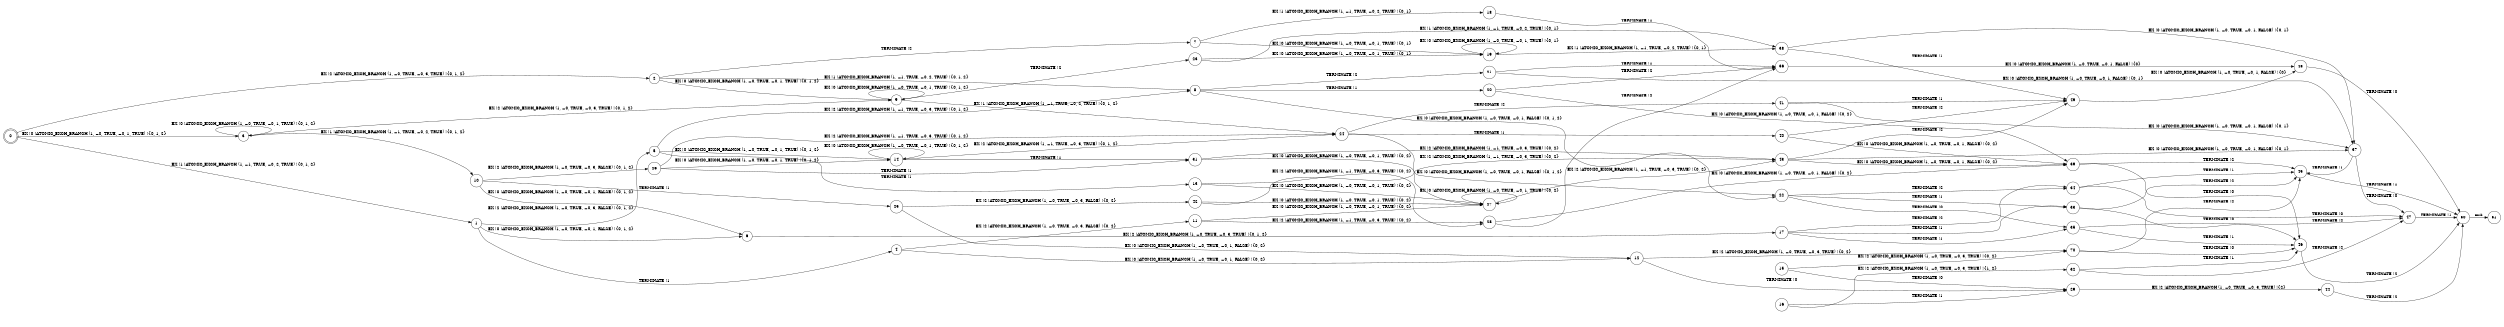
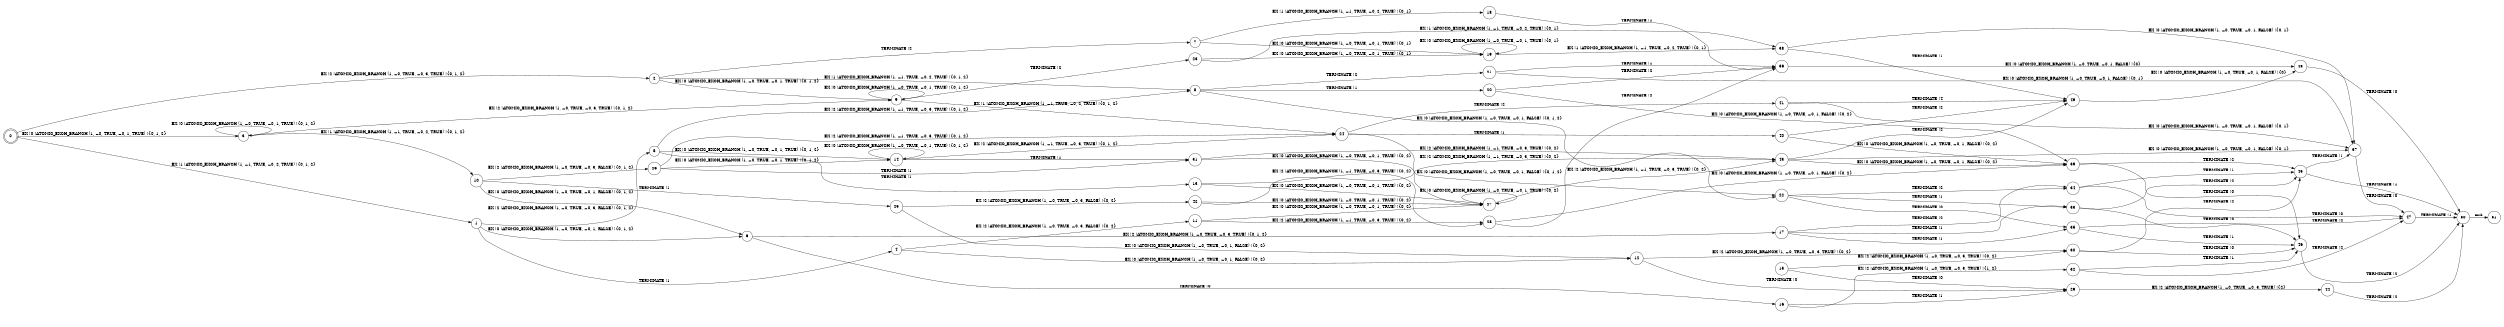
(1927, 99) -> (1927, 99)
(2335, 173) -> (2327, 162)
(2073, 250) -> (2073, 250)
none -> (1260, 289)
